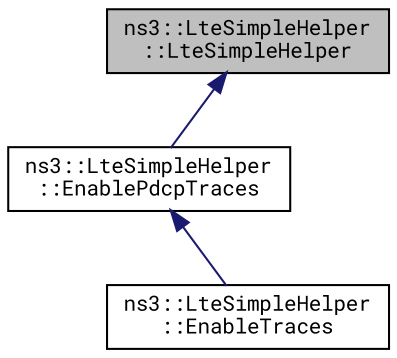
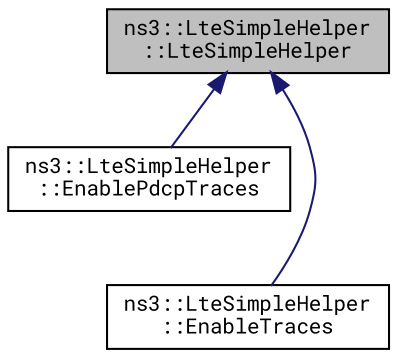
(205, 257) -> (315, 189)
